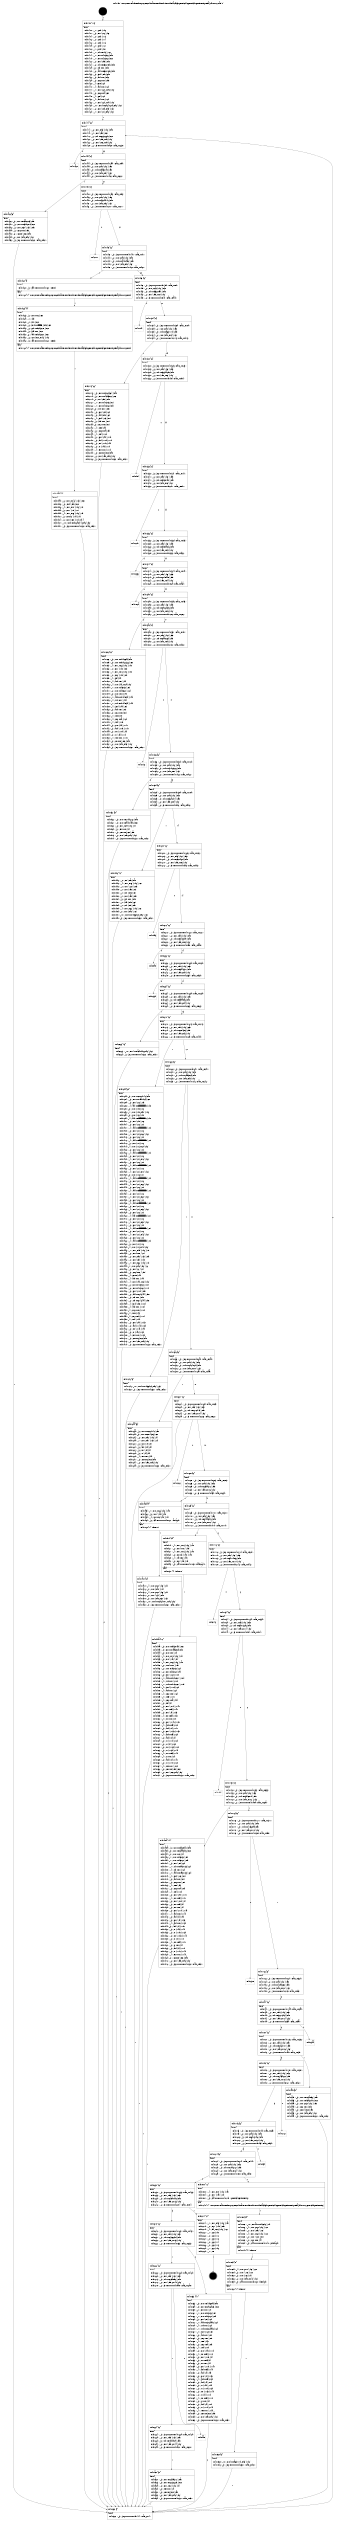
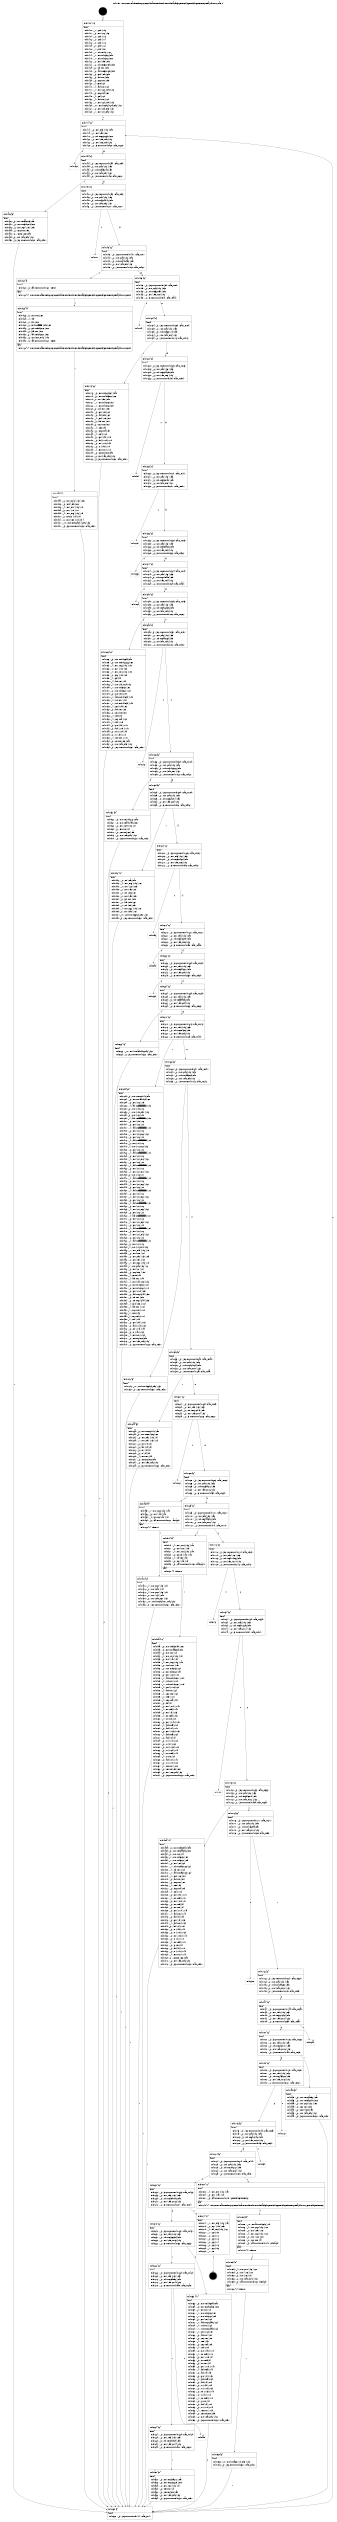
(135, 1954) -> (130, 1987)
